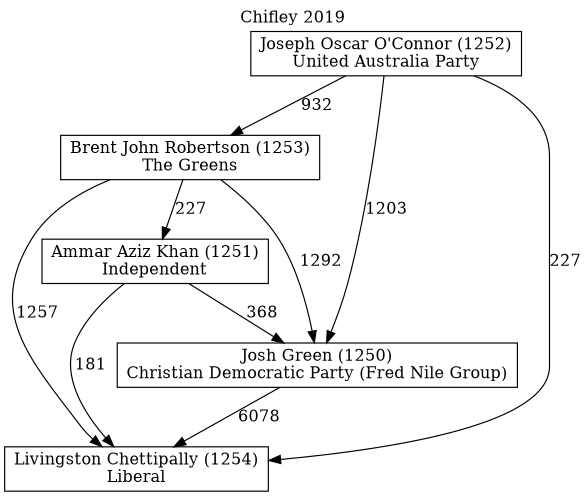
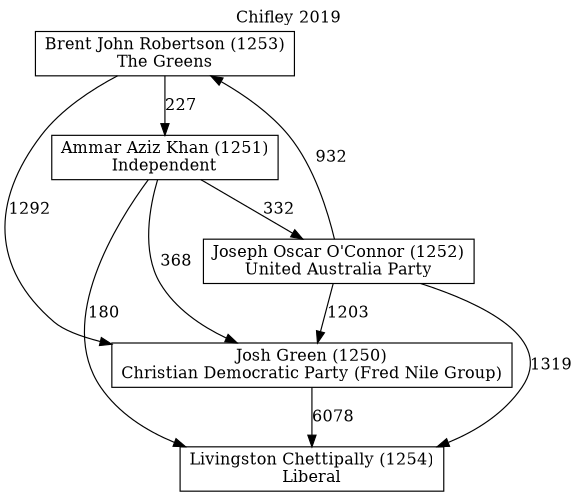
none -> (247, 206)
(566, 261) -> (552, 365)
(13, 299) -> none
(91, 365) -> (104, 313)
